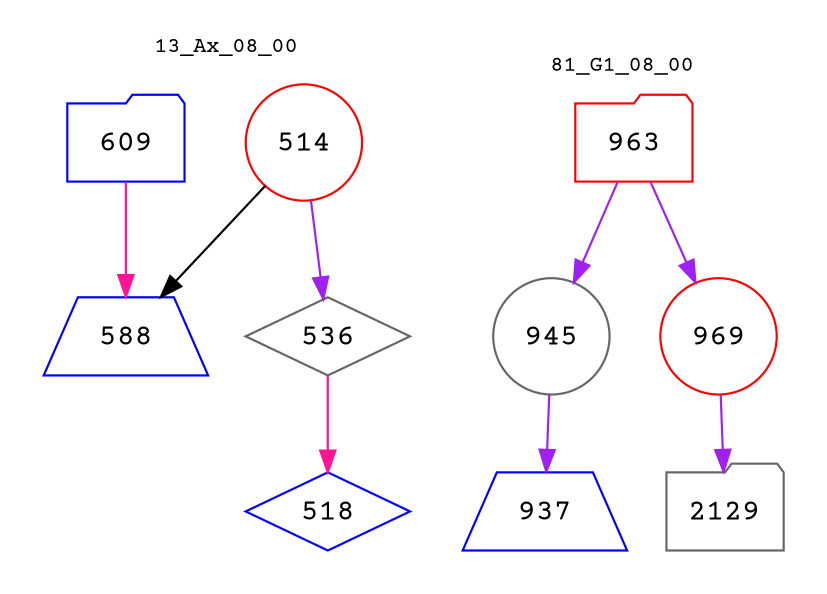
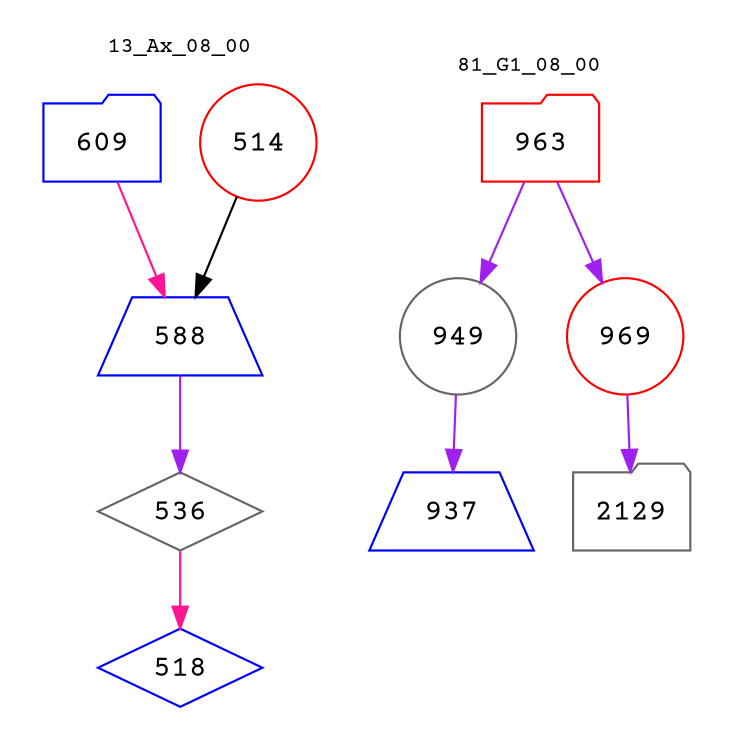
(316, 239) -> (180, 413)
(551, 336) -> (458, 336)
